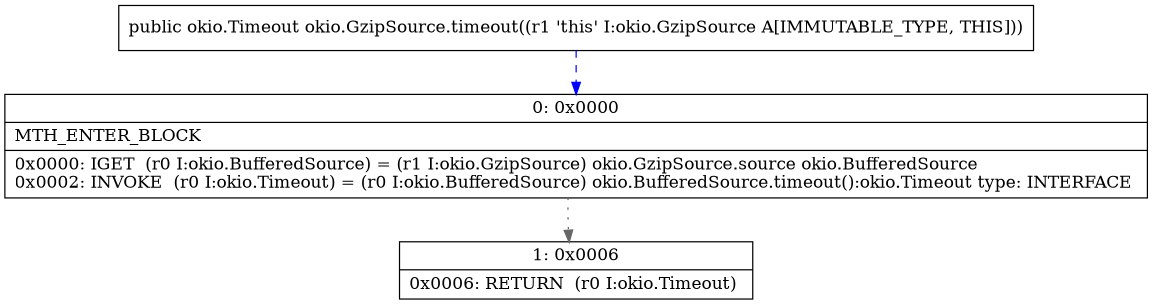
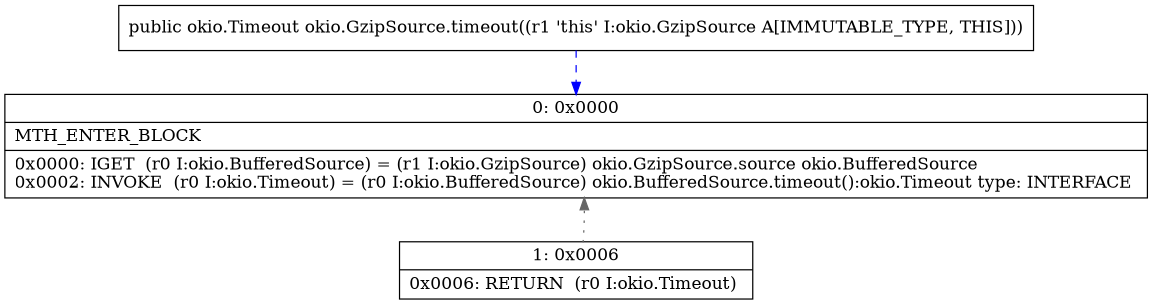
(568, 214) -> (584, 226)
